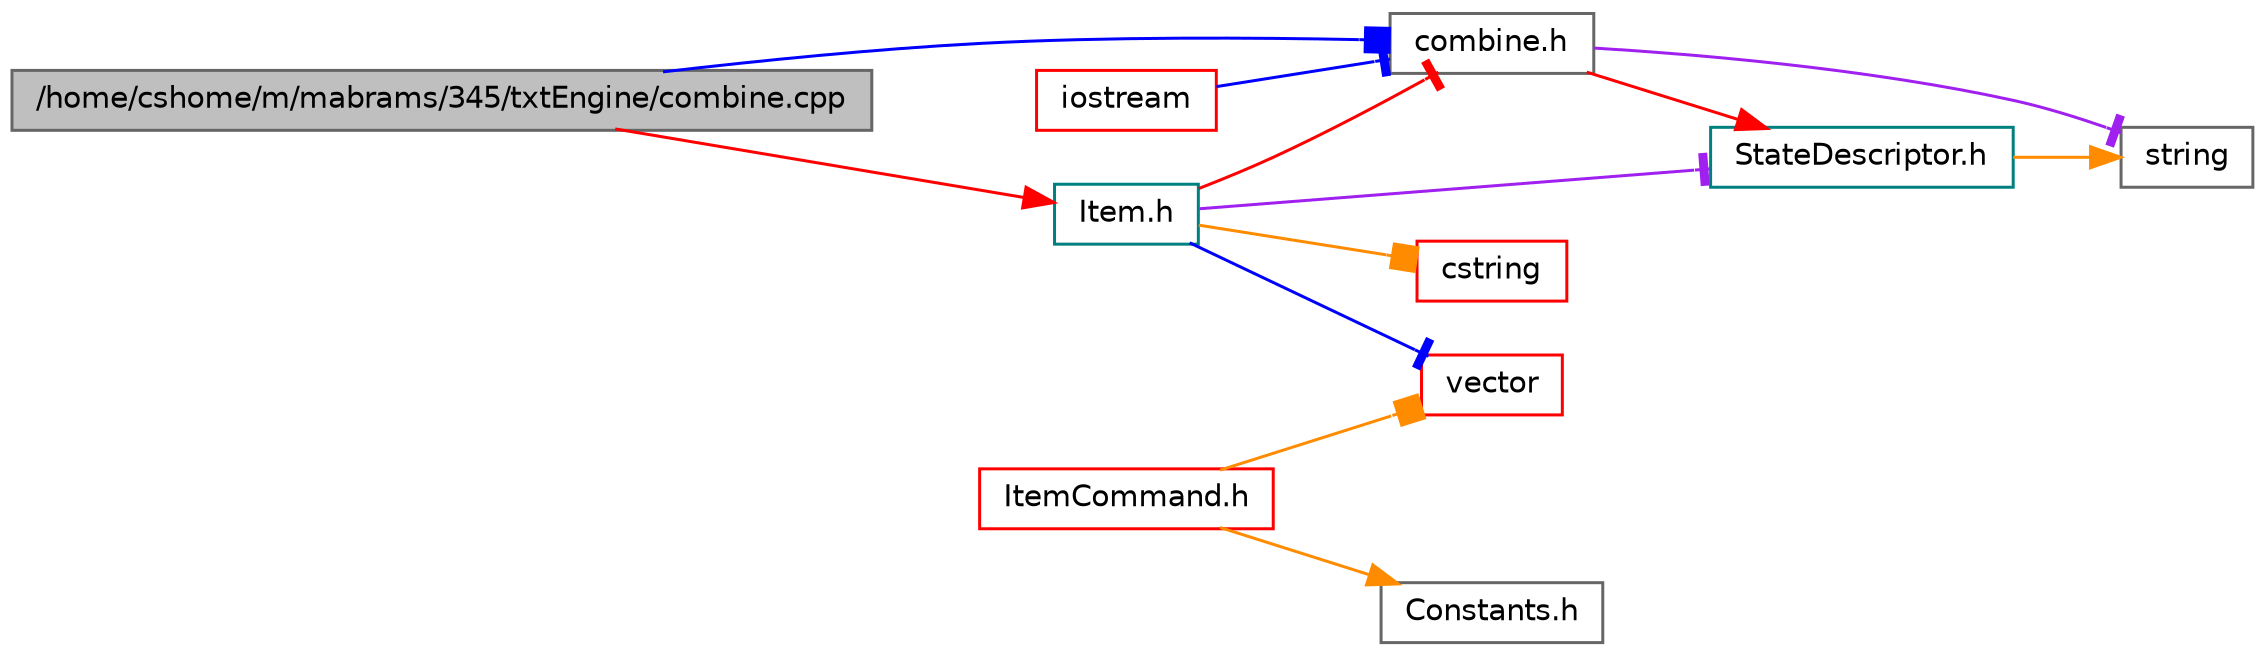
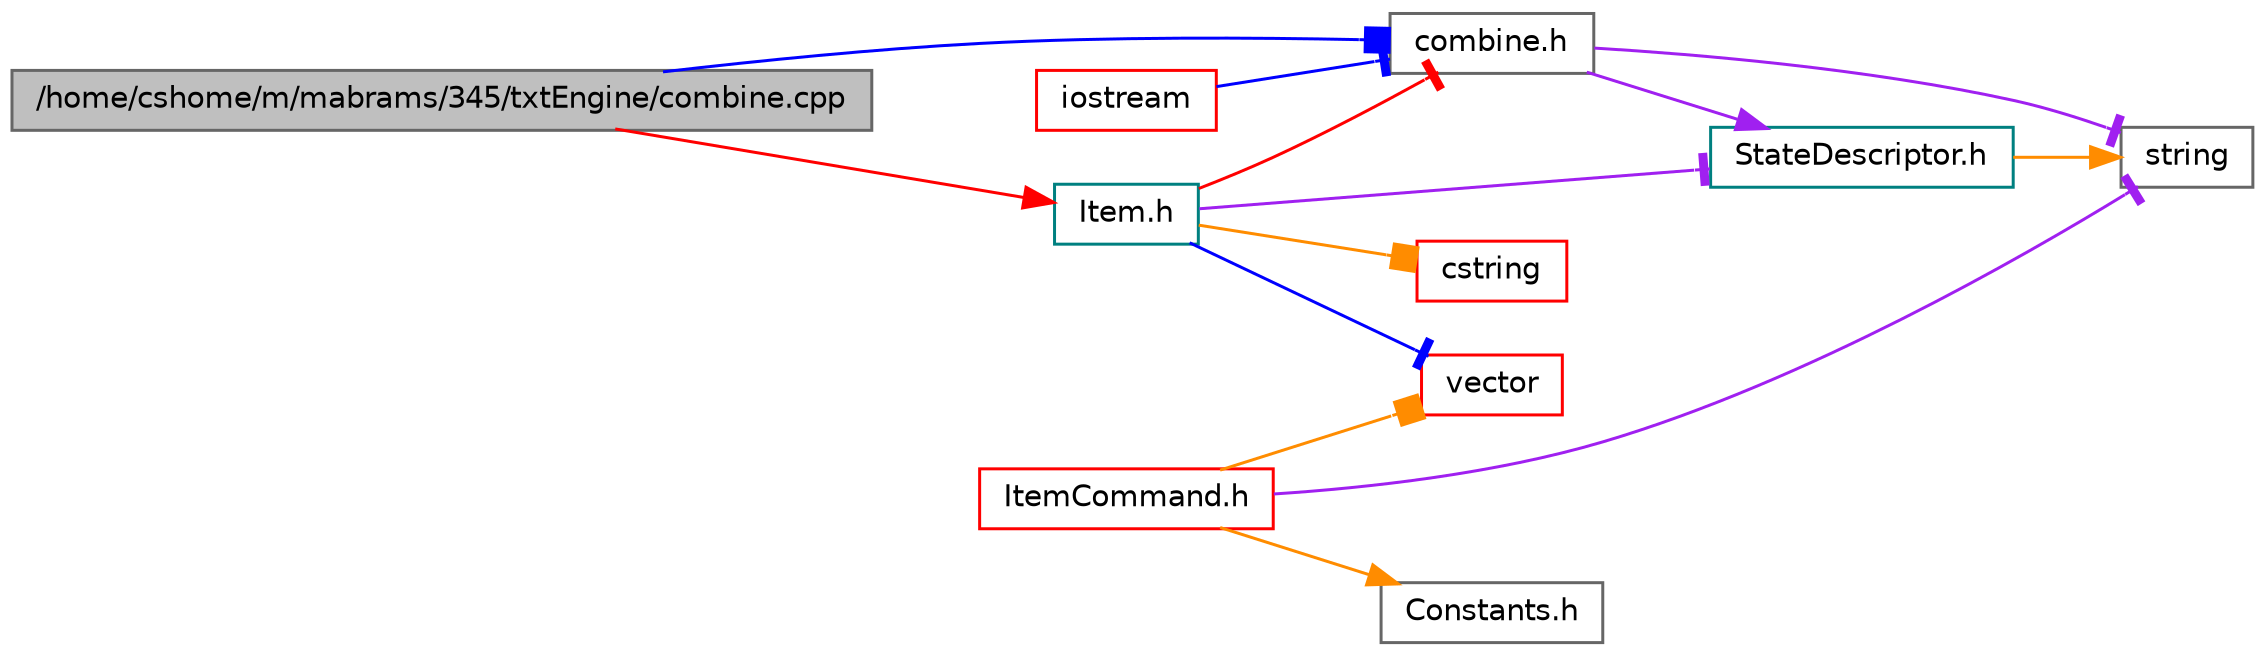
(1662, 96) -> (1662, 96)
none -> (1719, 401)
